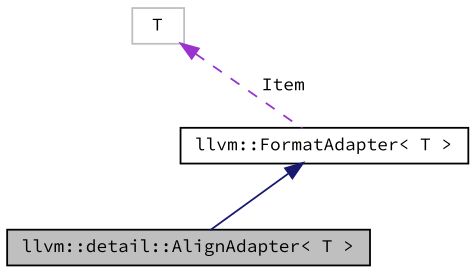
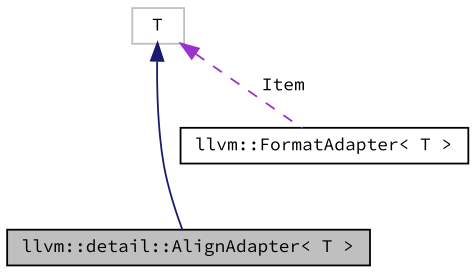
(249, 202) -> (161, 147)
